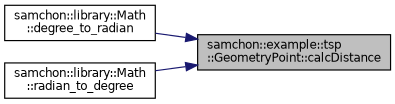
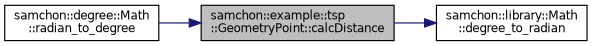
(171, 35) -> (409, 23)
(80, 81) -> (82, 23)
